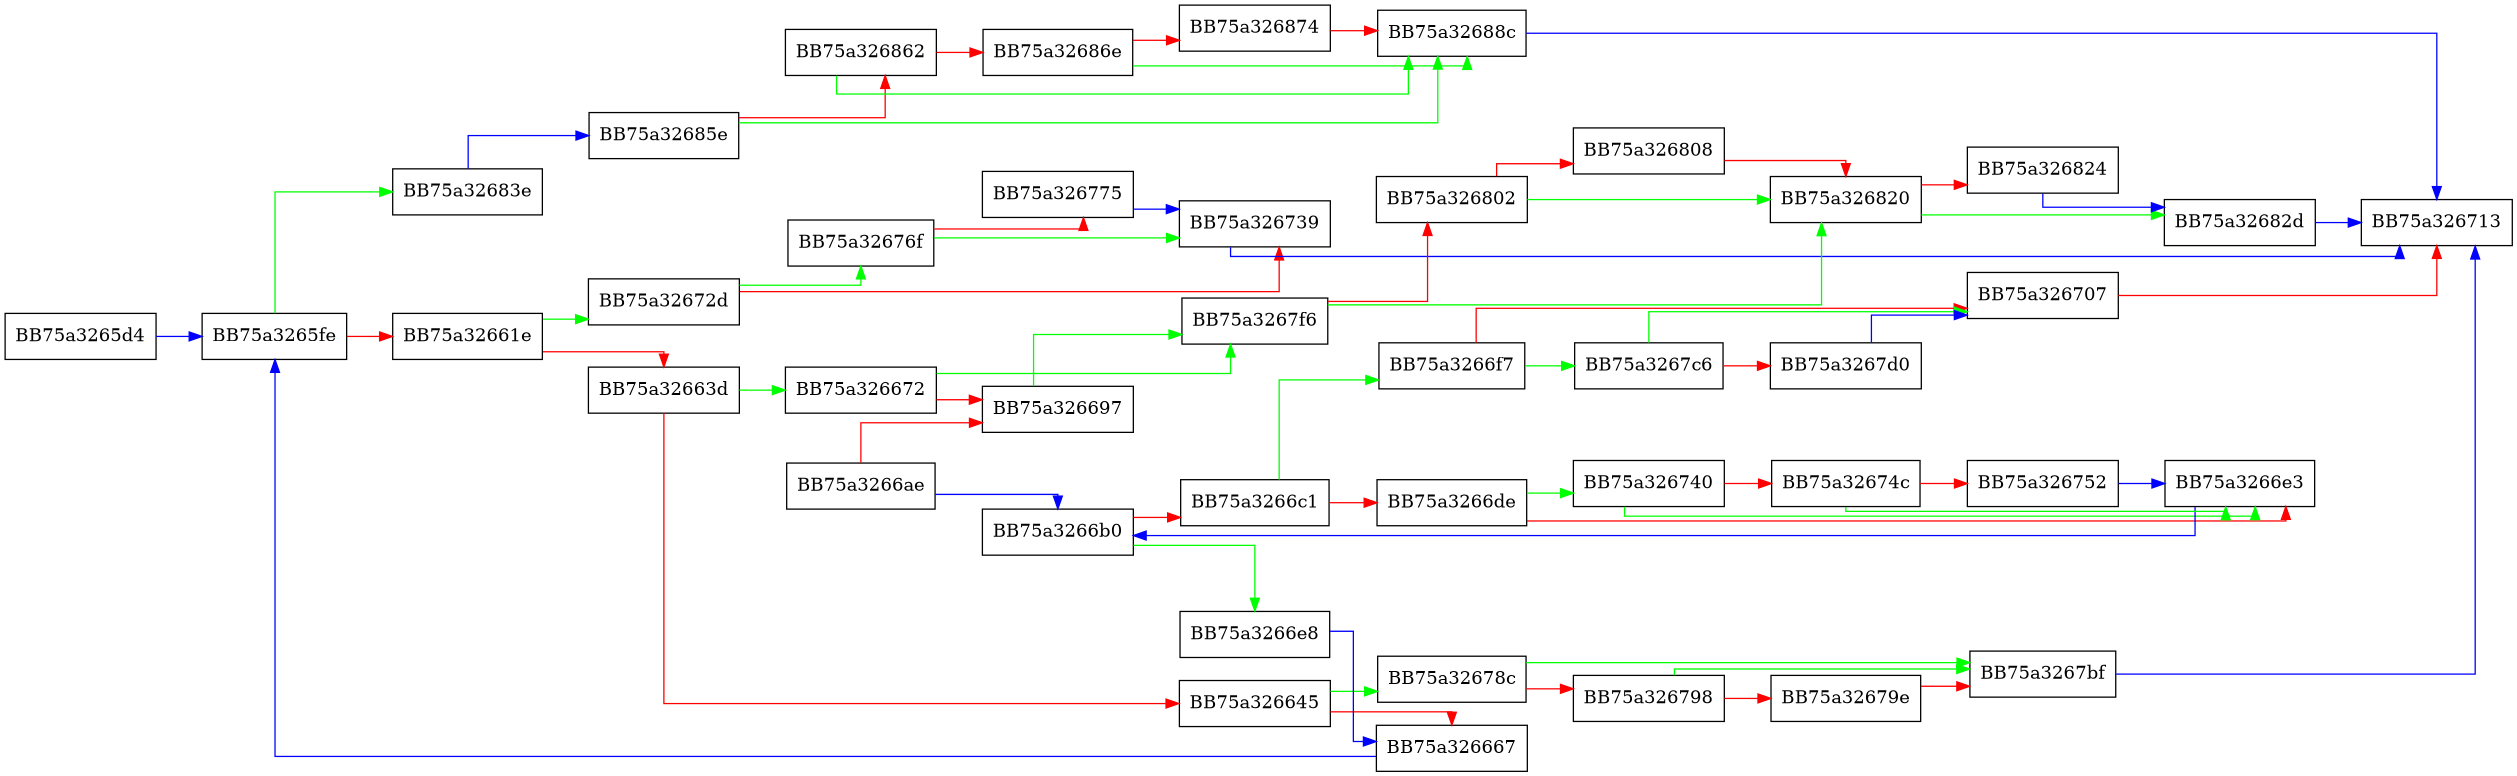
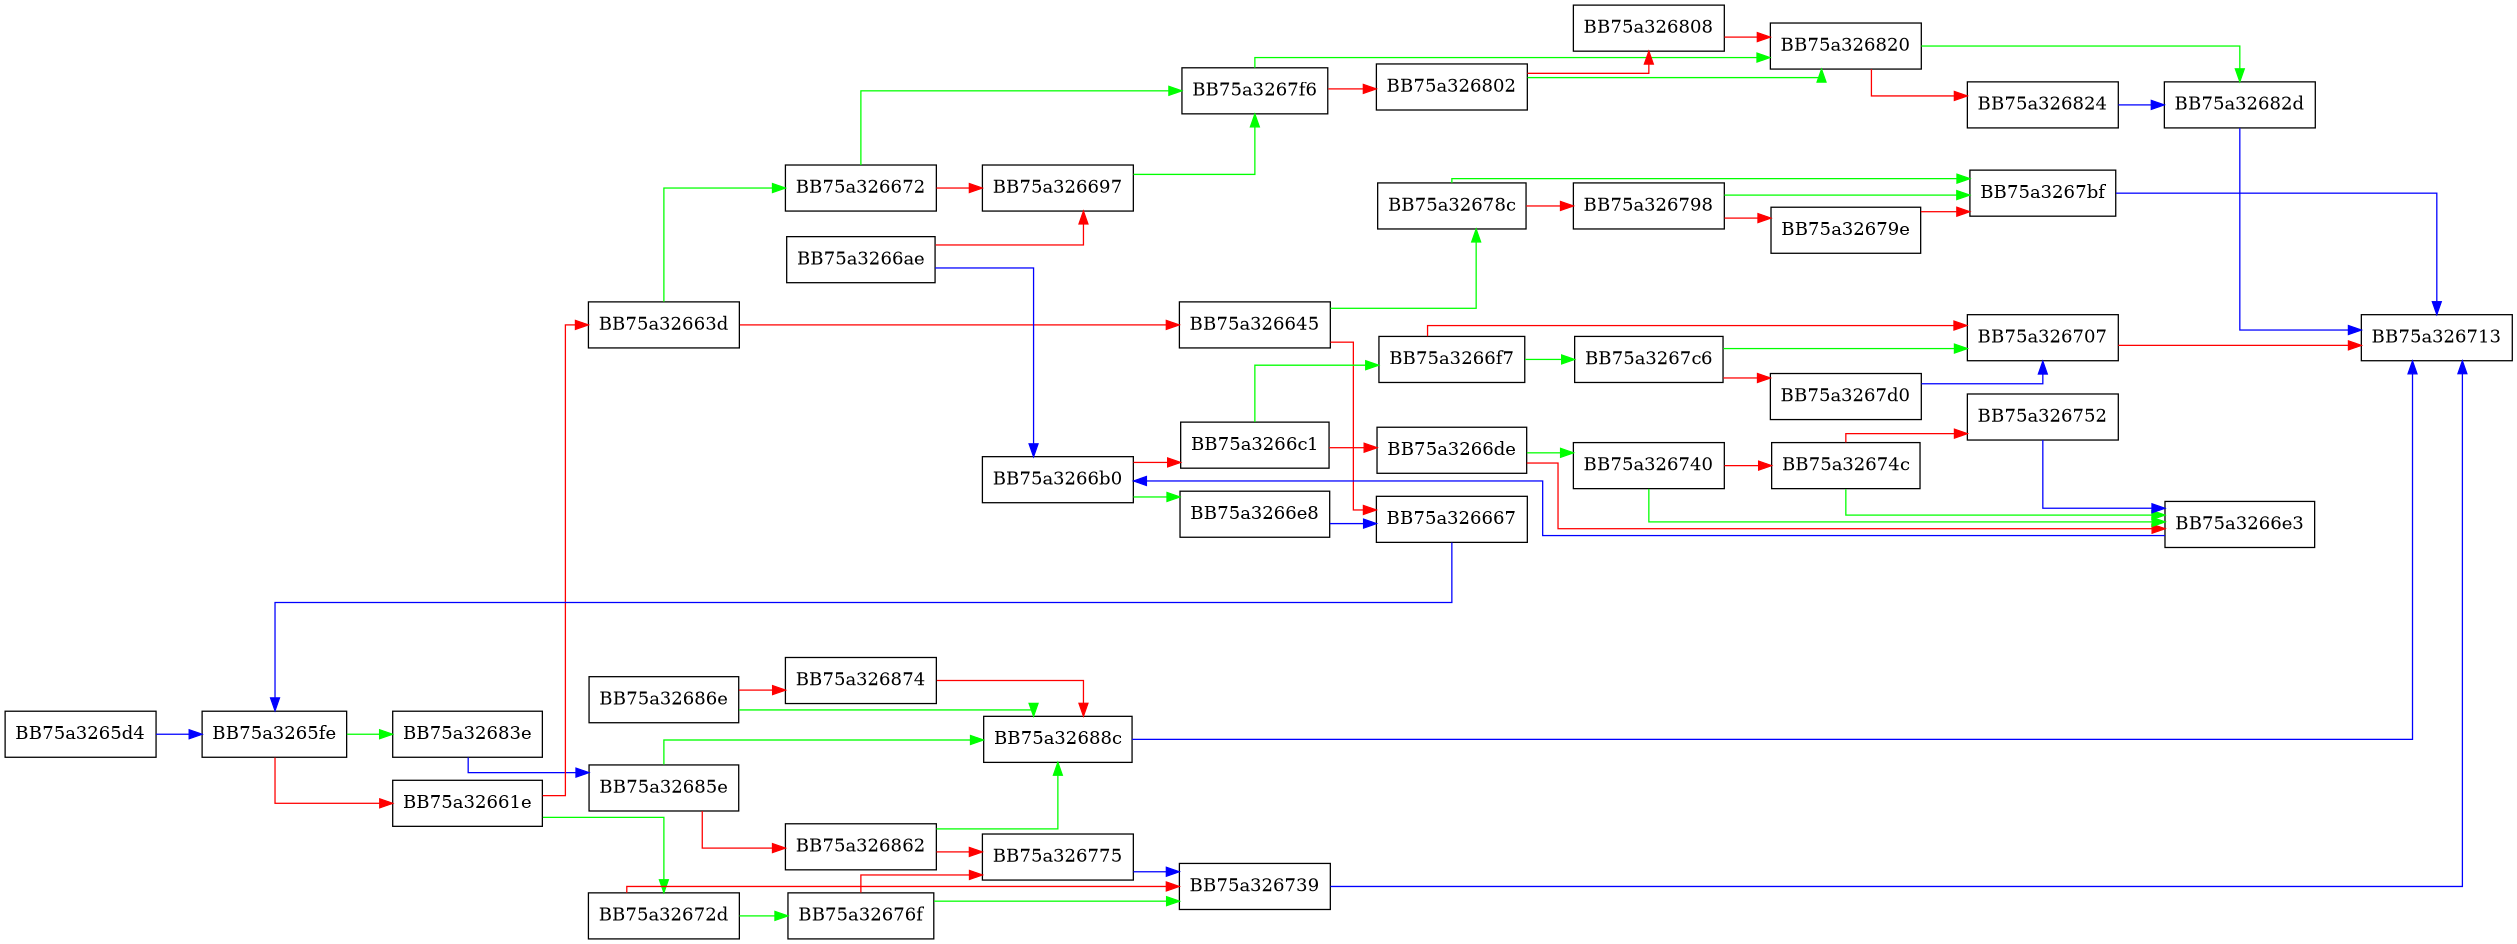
(953, 52) -> (953, 852)
